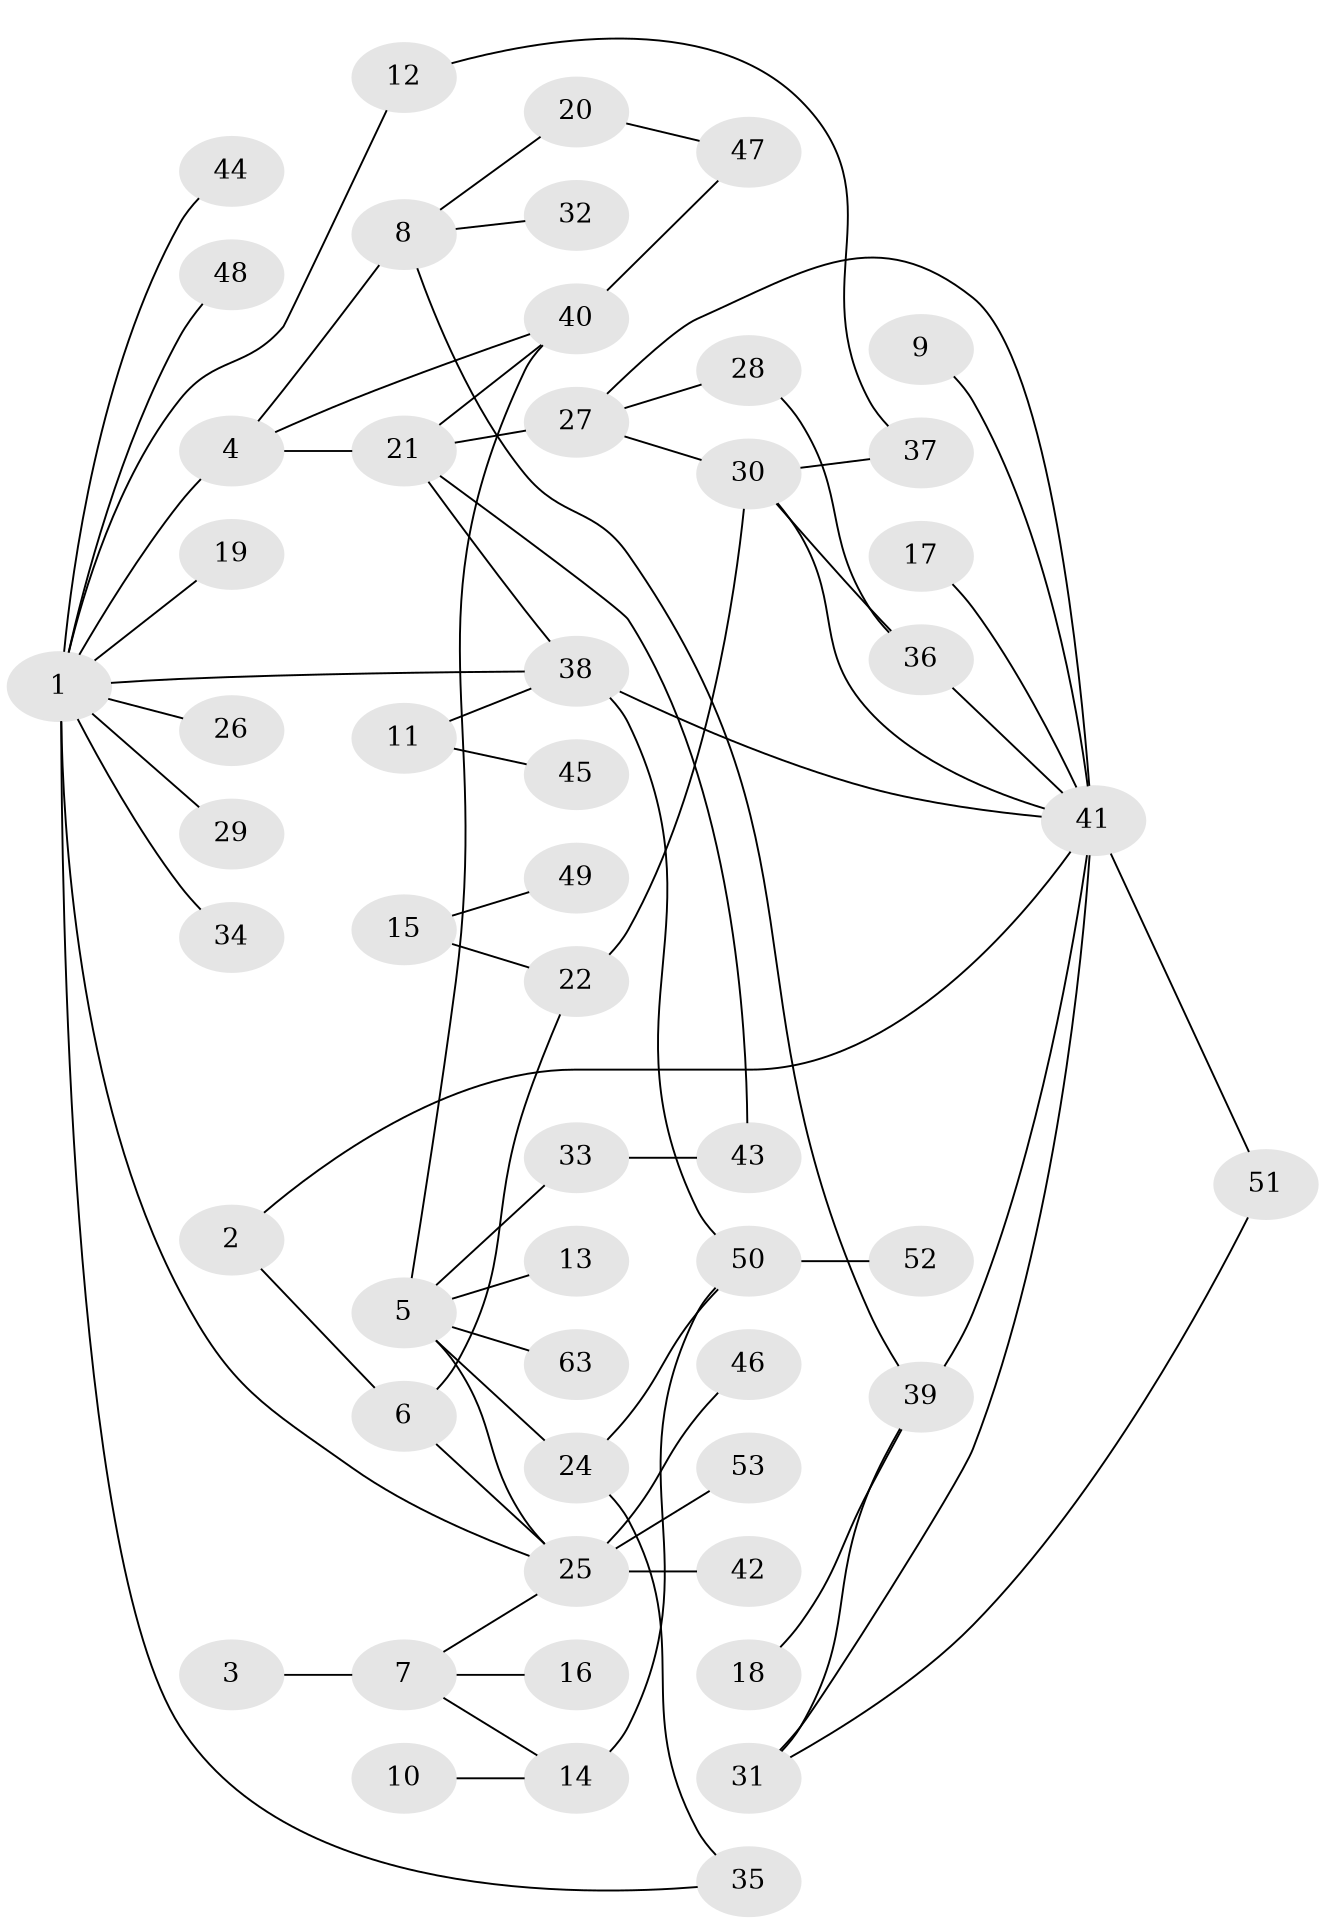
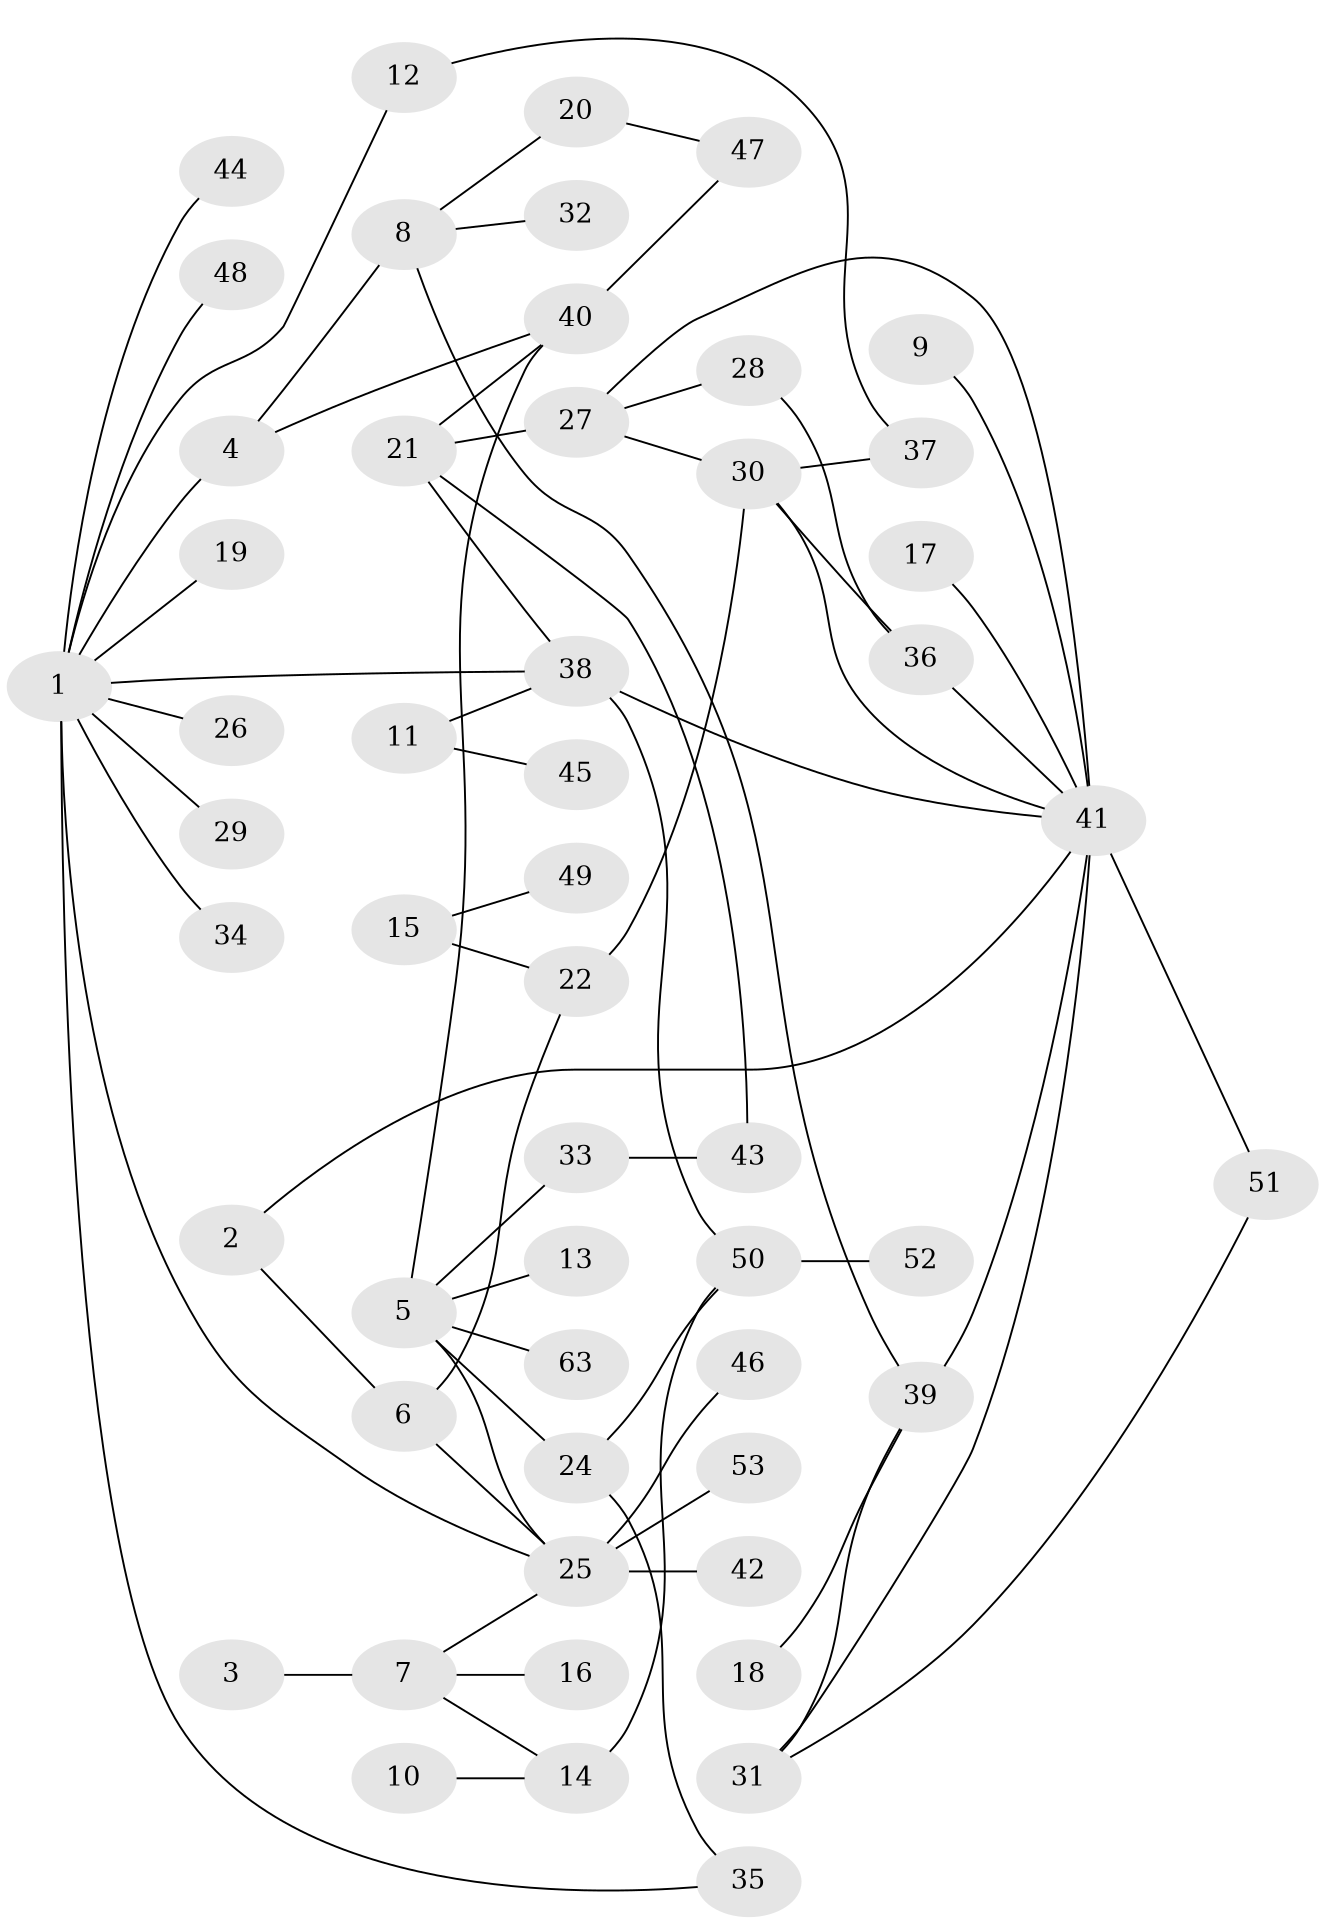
(318, 451) -> none
